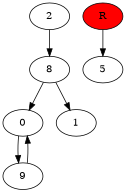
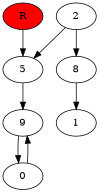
none -> (52, 40)
none -> (23, 93)
(38, 93) -> none
